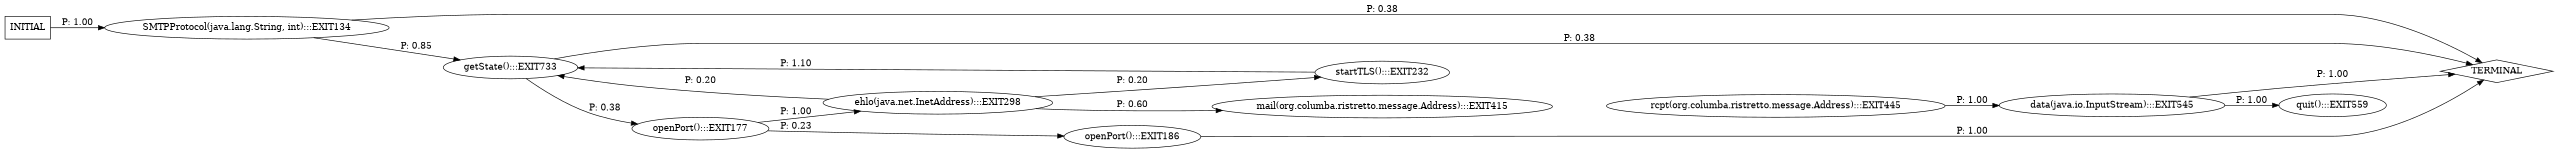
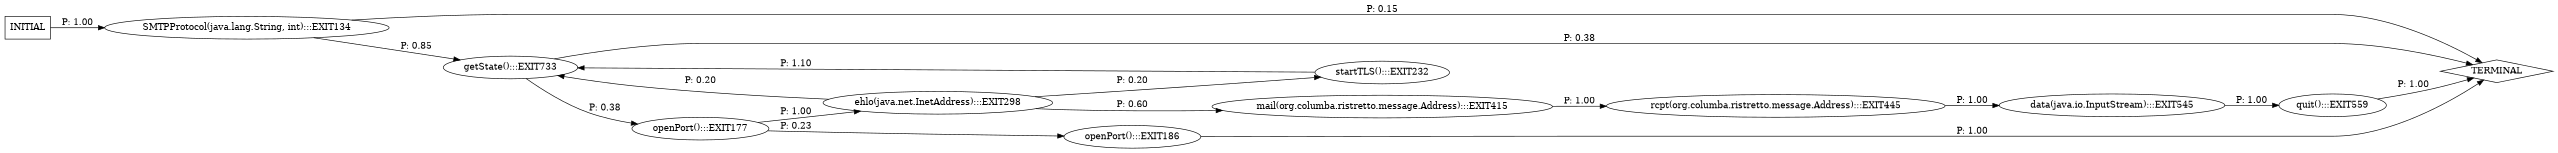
(1382, 10) -> (1382, 10)
(2319, 85) -> (2423, 91)
none -> (1576, 106)
